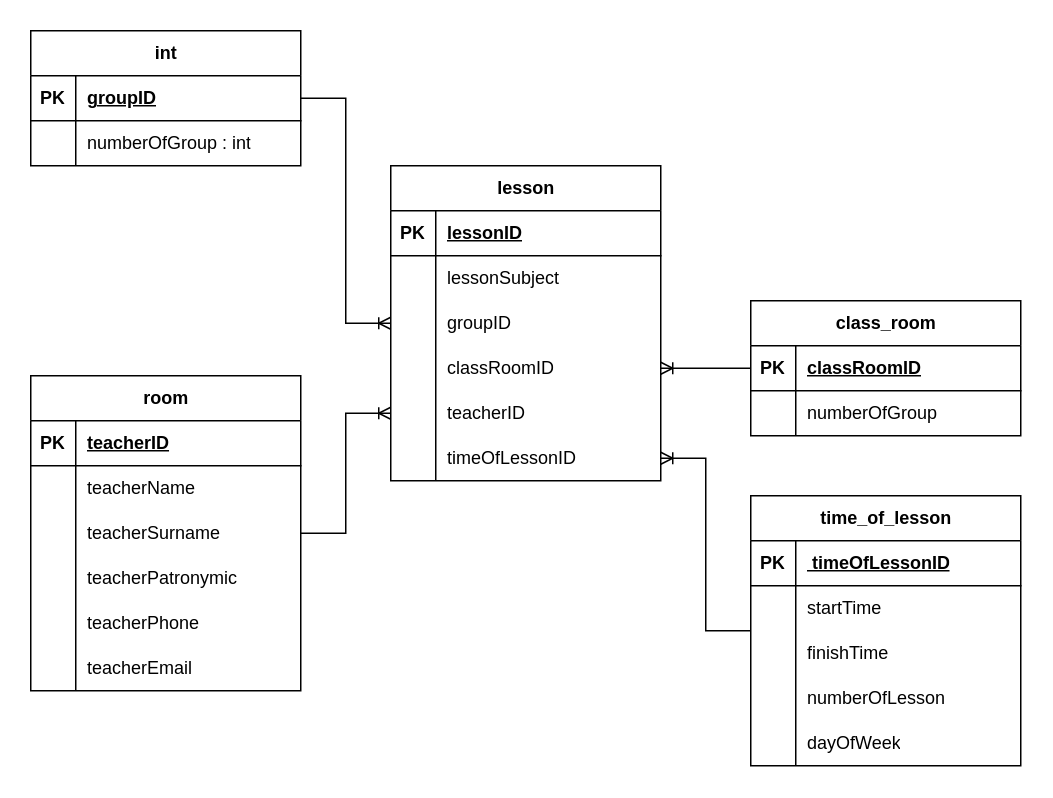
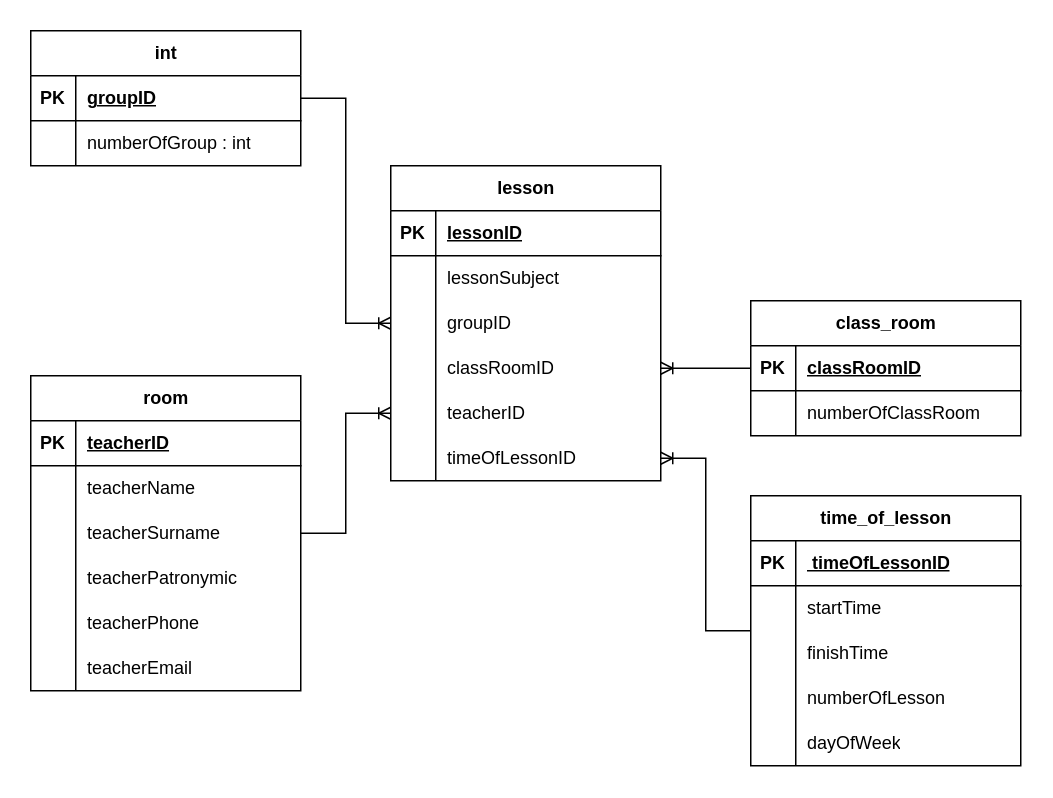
(873, 413) -> (891, 413)
